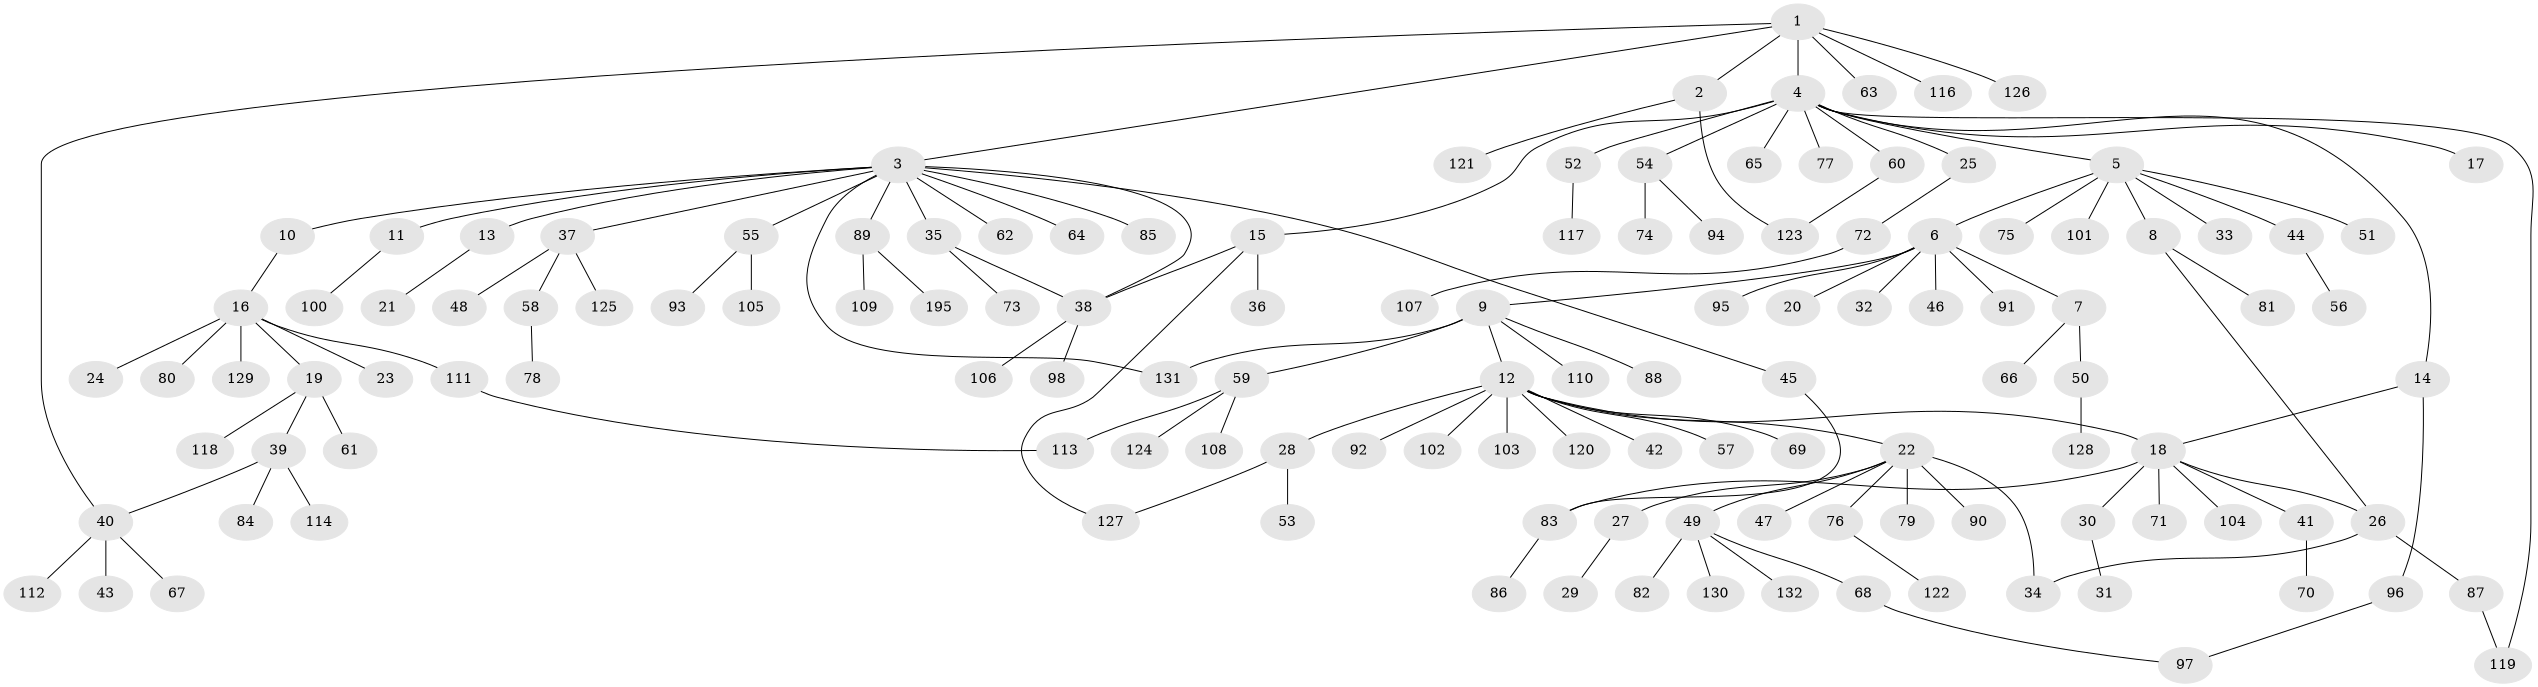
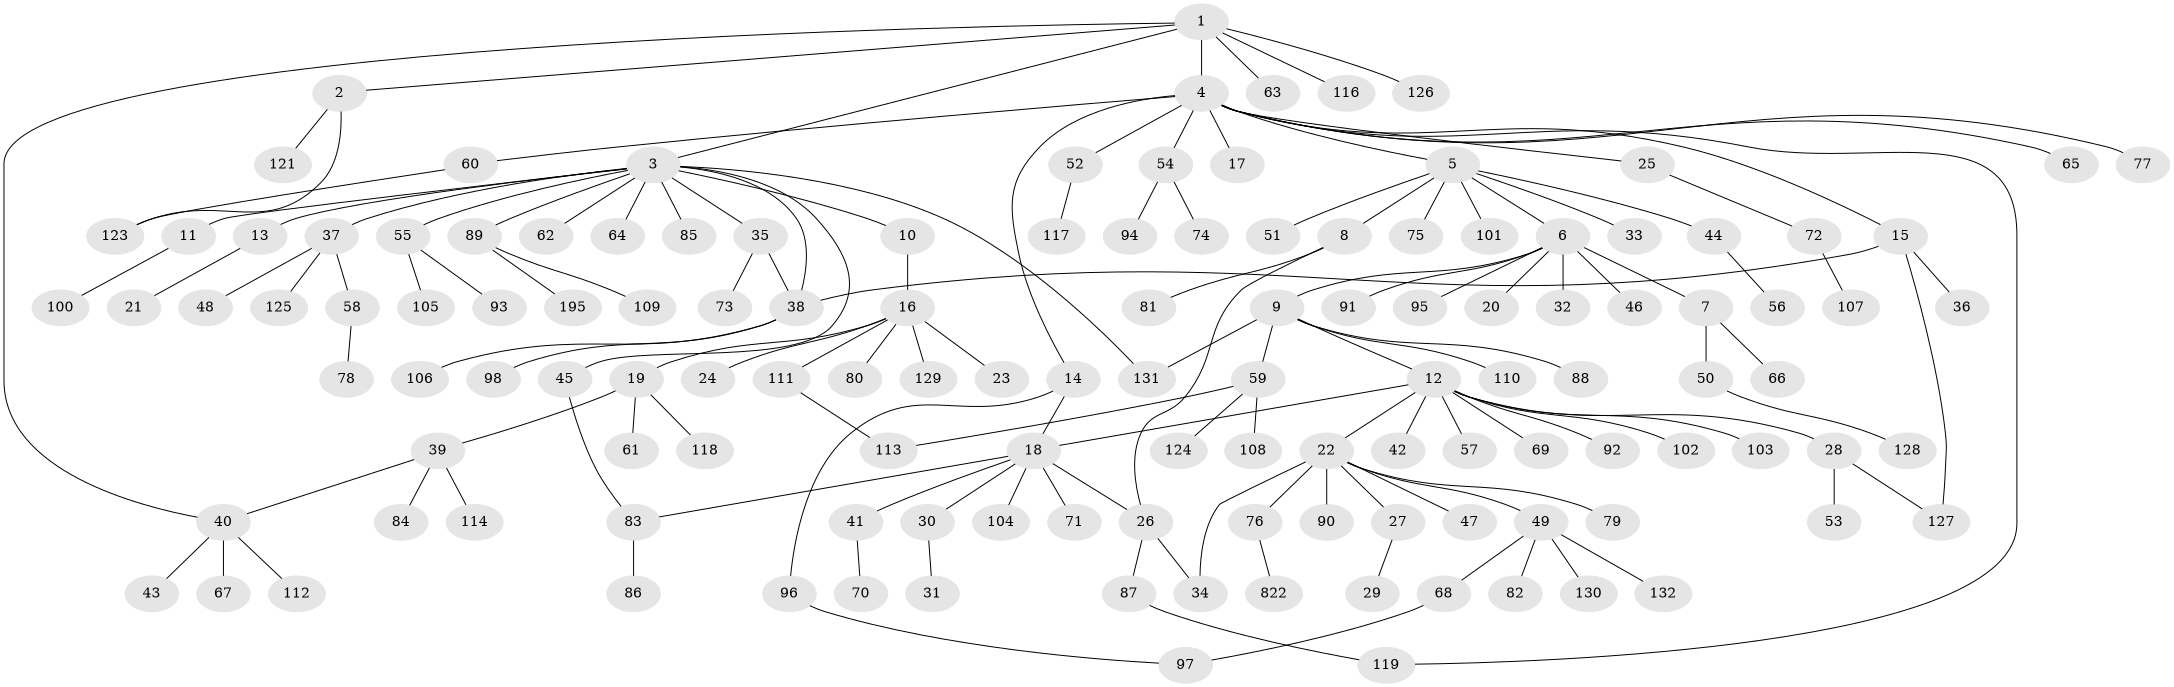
(1582, 451) -> none
(1937, 594) -> (1274, 594)
